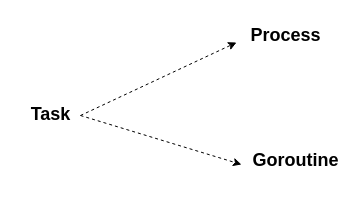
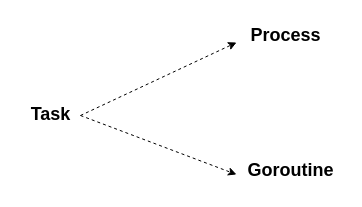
(296, 161) -> (291, 171)
